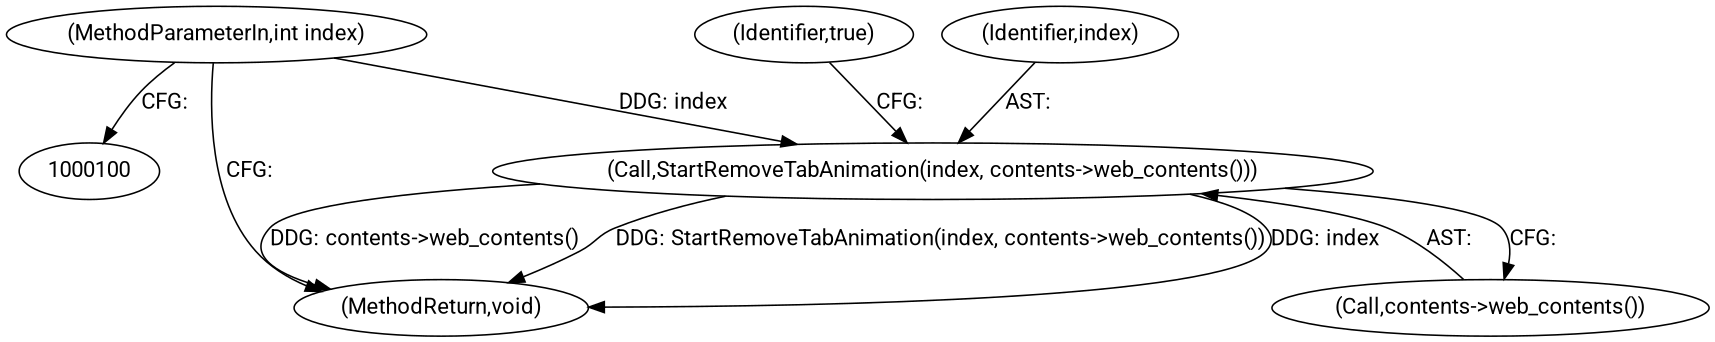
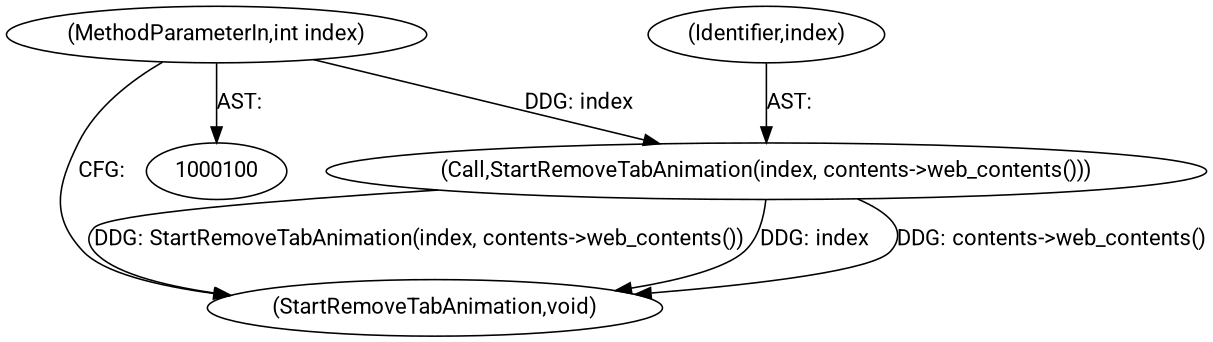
(804, 35) -> none
(168, 103) -> (243, 103)
(441, 308) -> (435, 308)
(1491, 308) -> none
